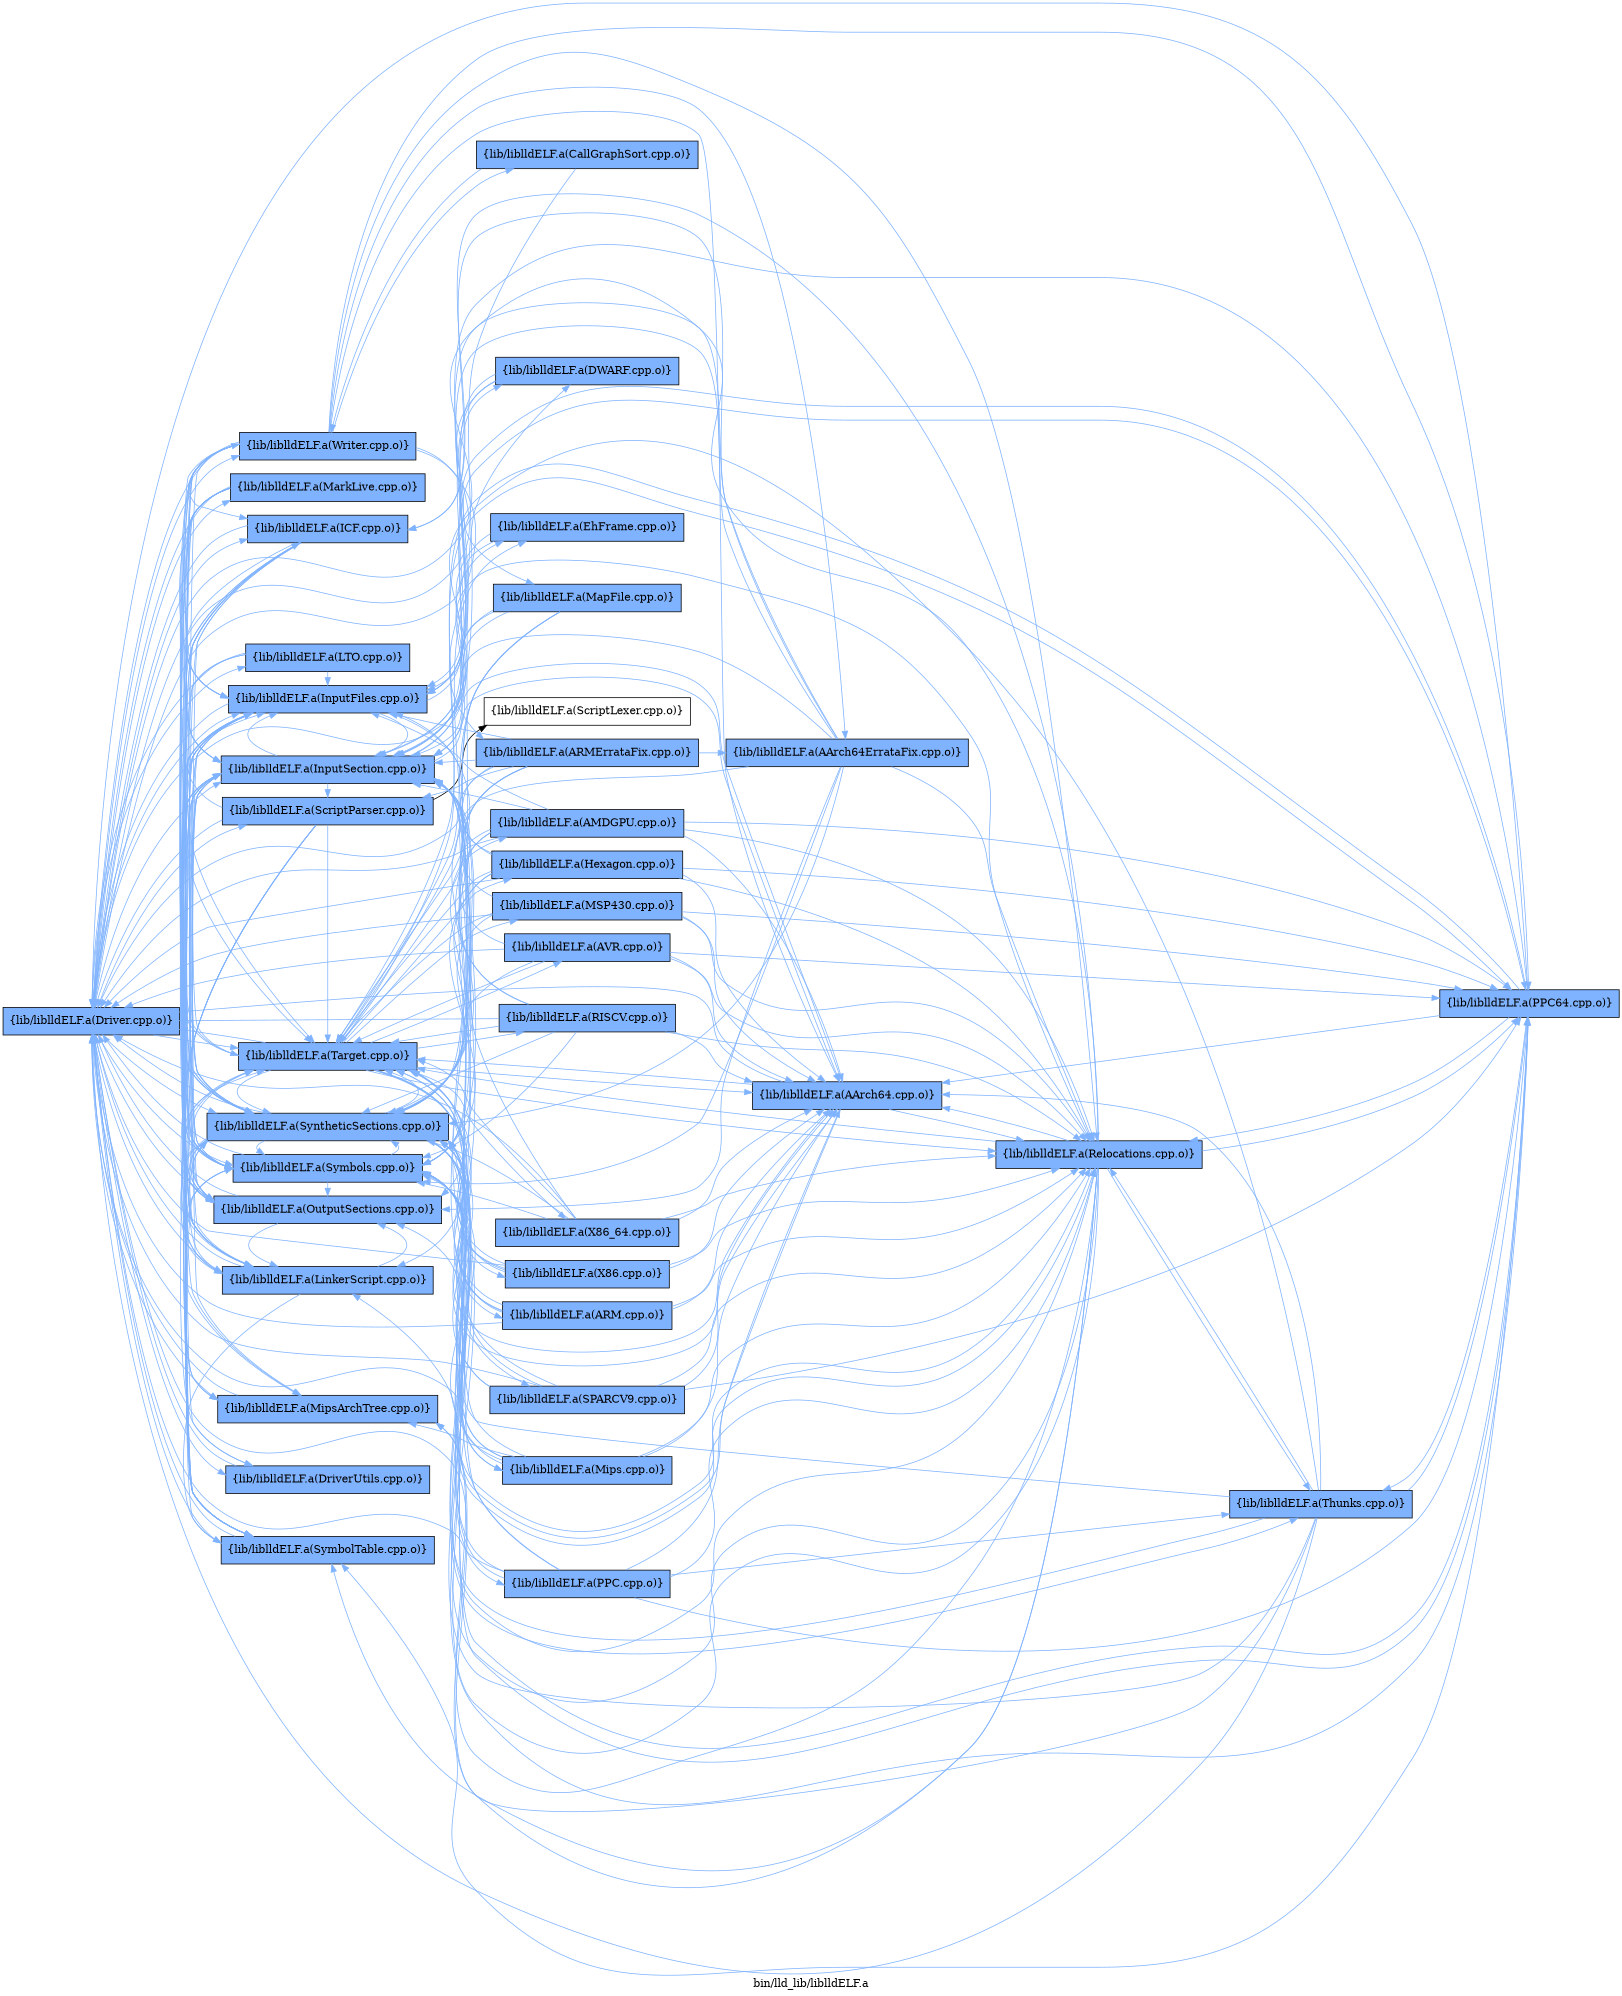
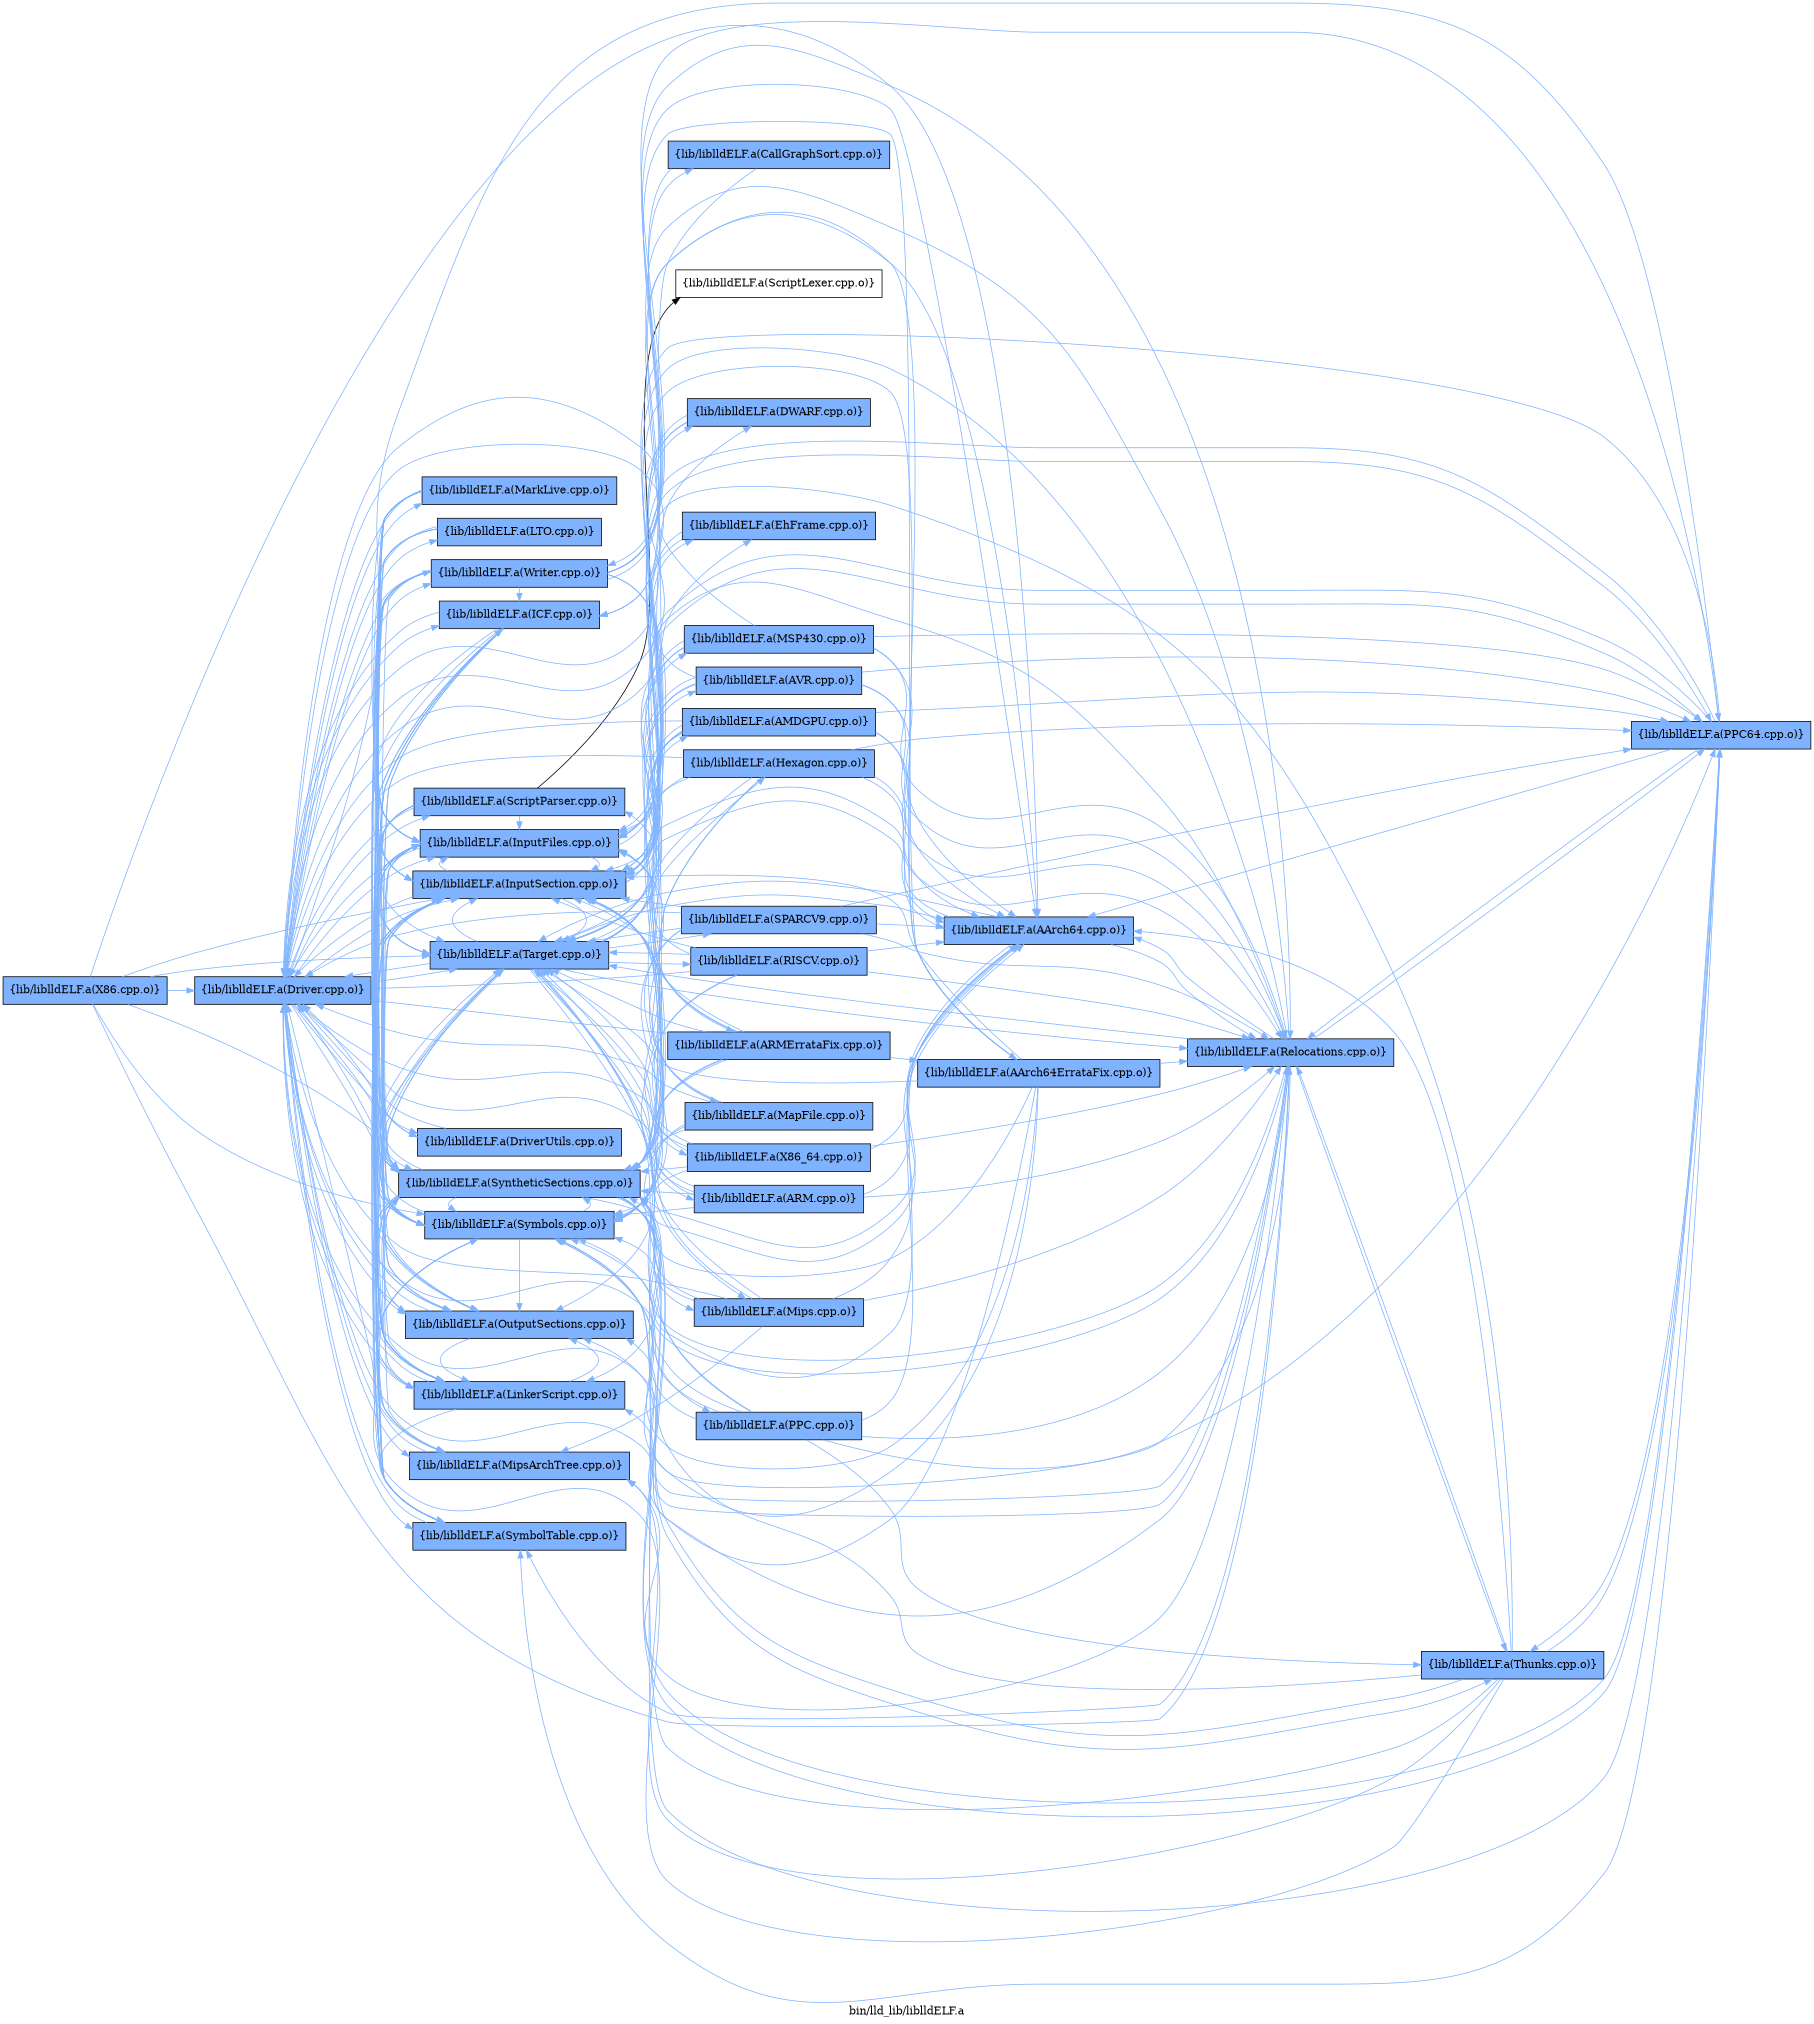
(328, 787) -> (352, 928)
(464, 1157) -> none
